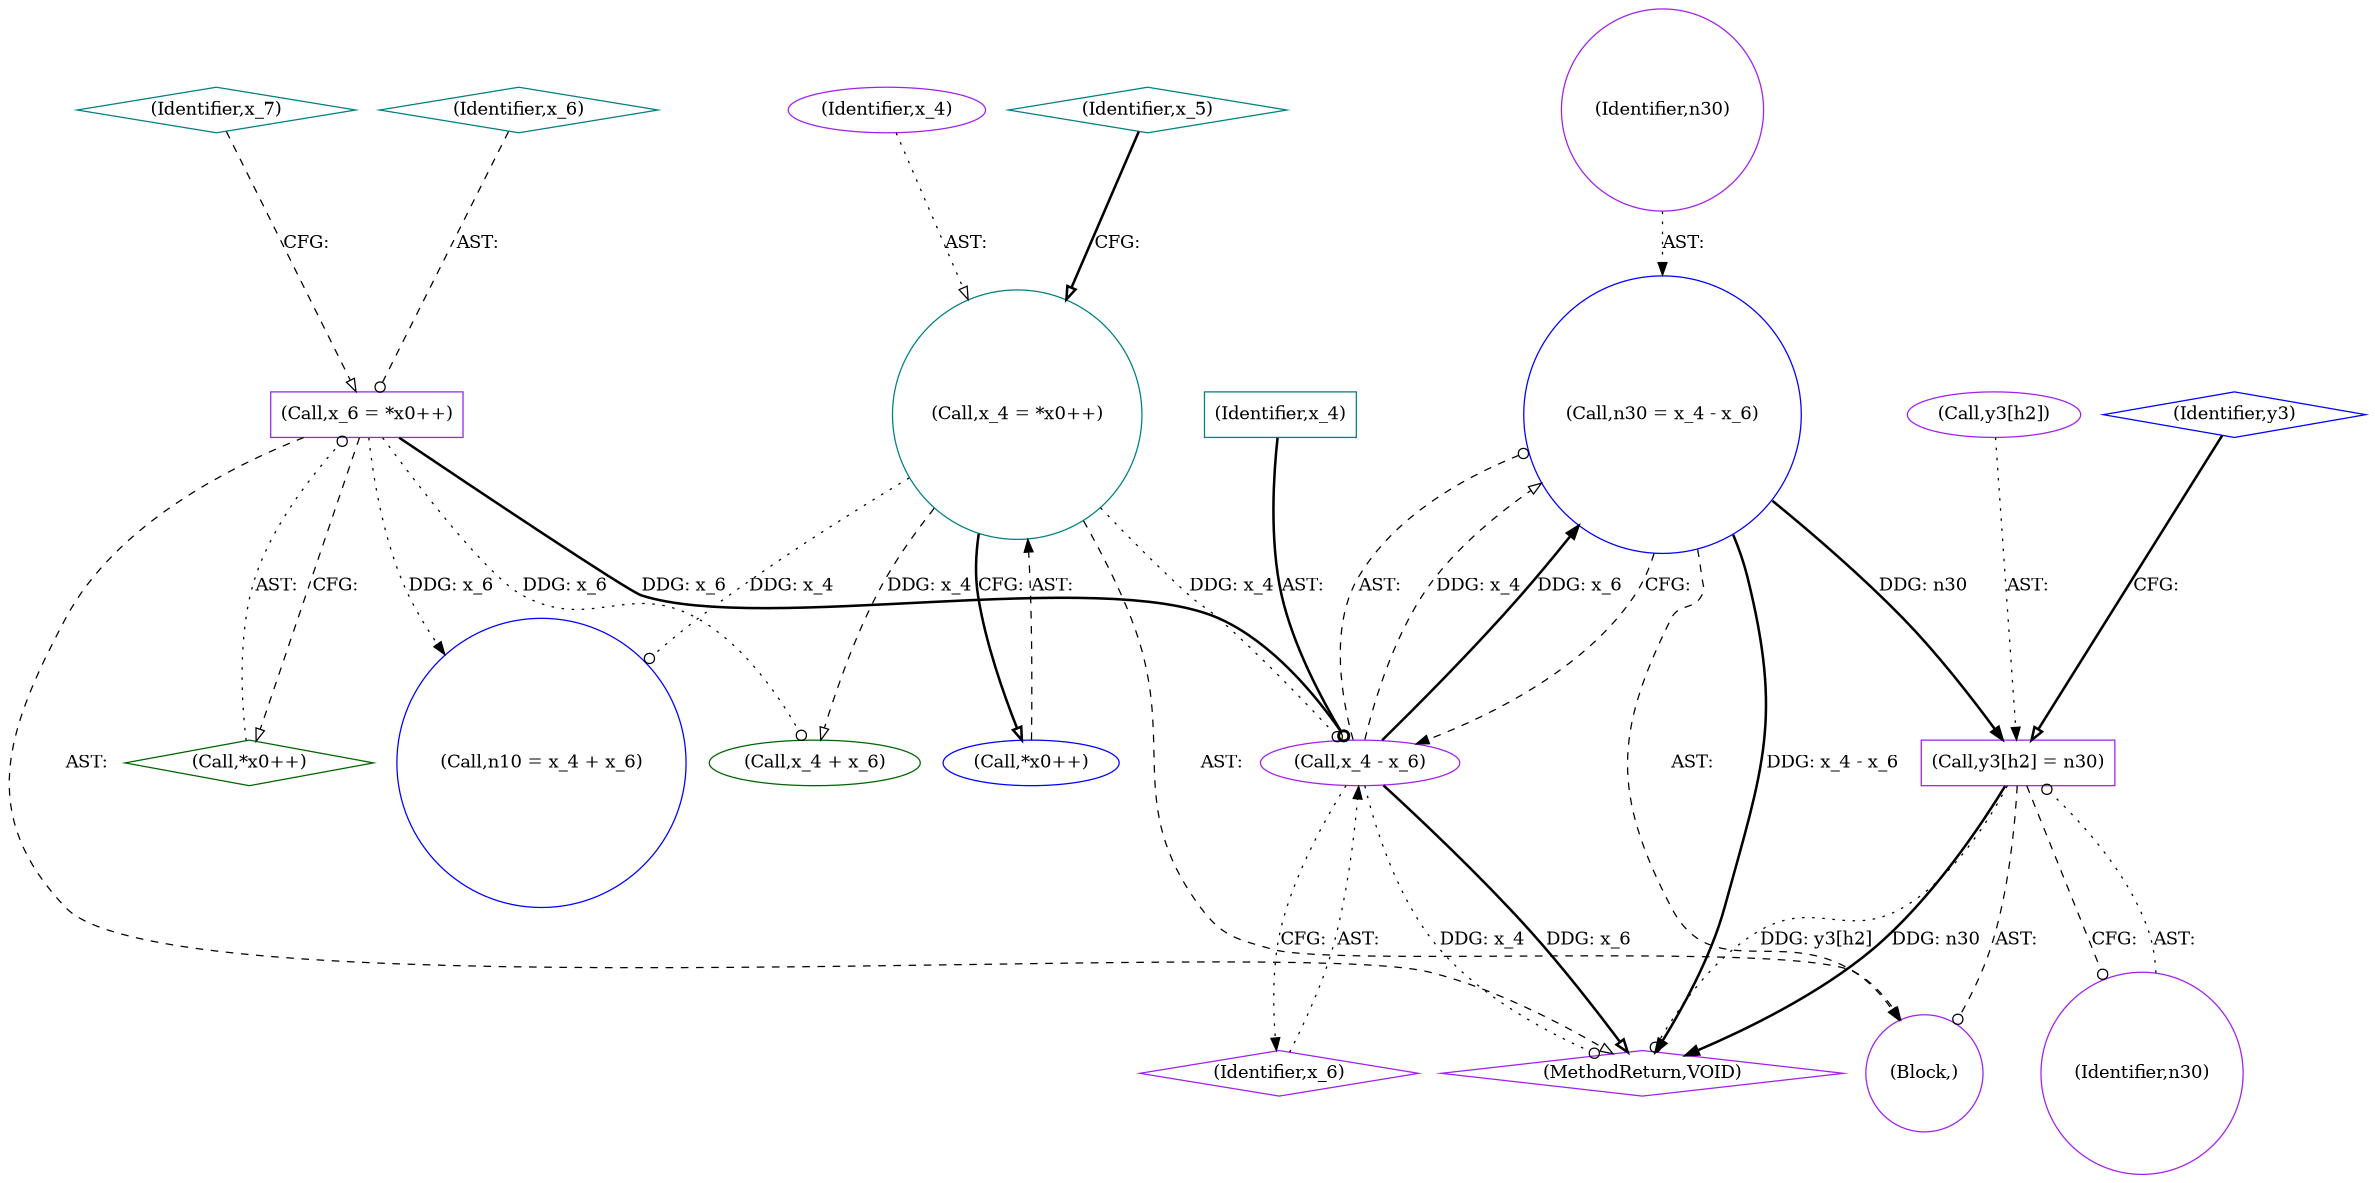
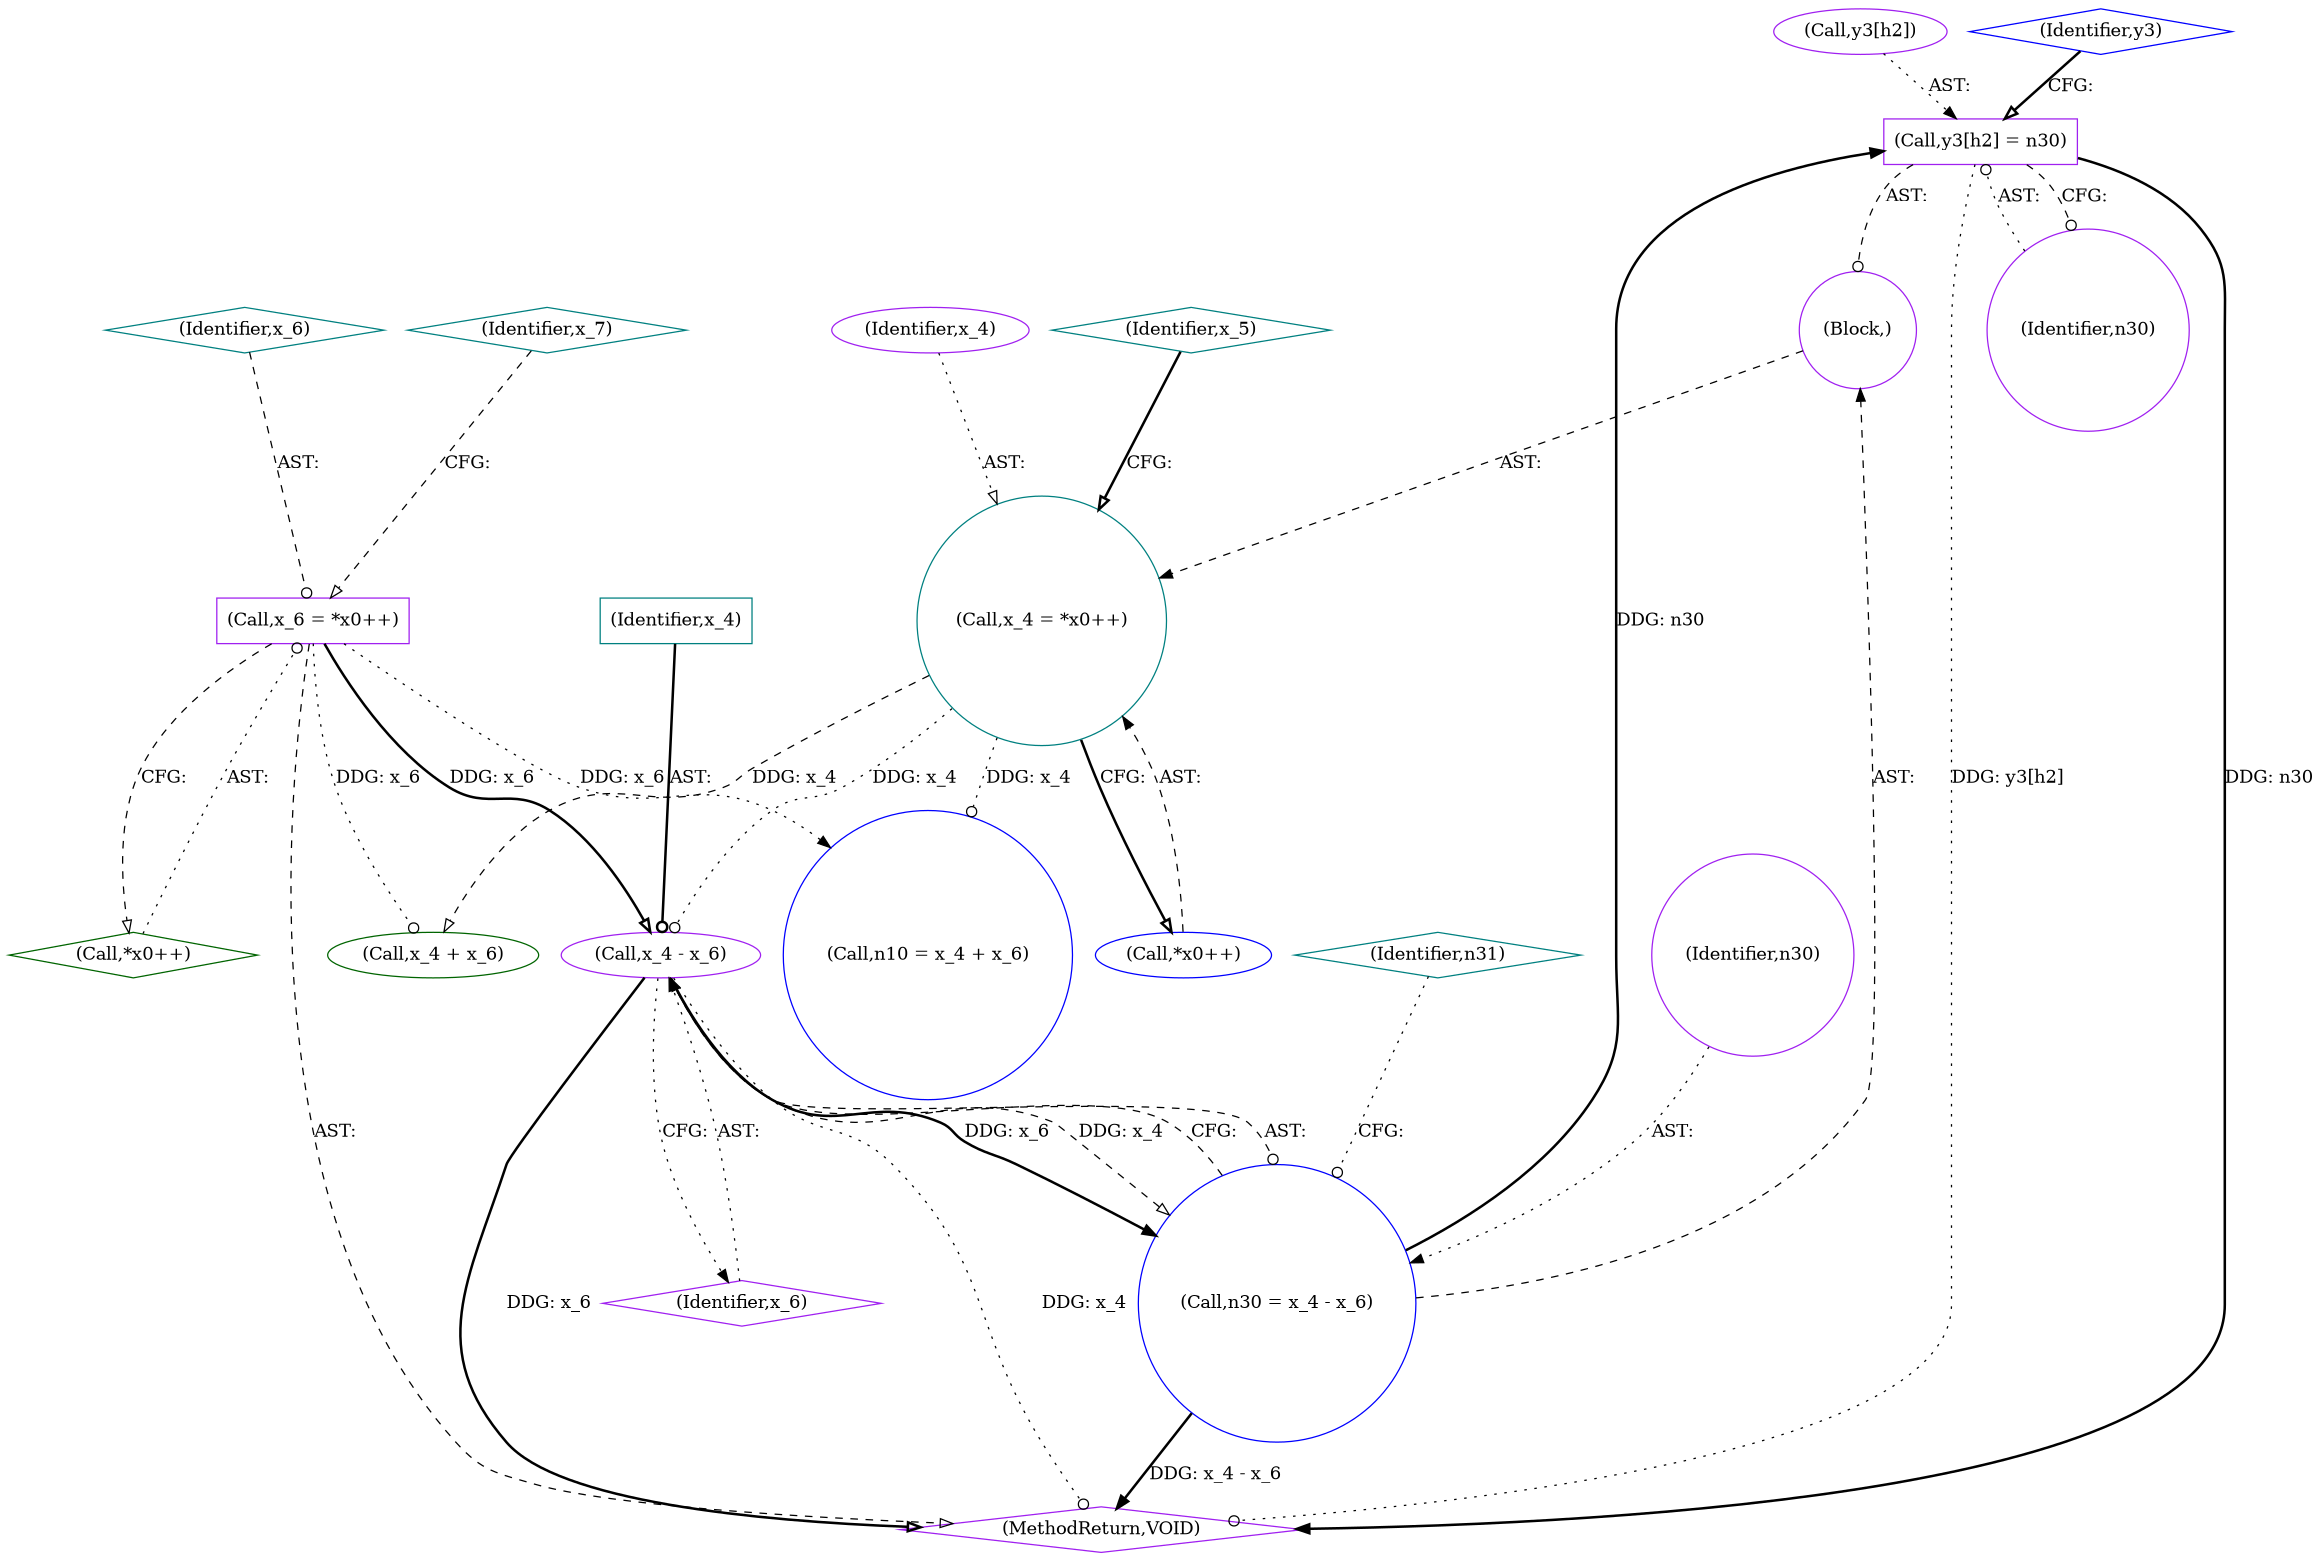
(844, 606) -> (477, 798)
(1343, 955) -> (1487, 462)
none -> (1438, 955)
